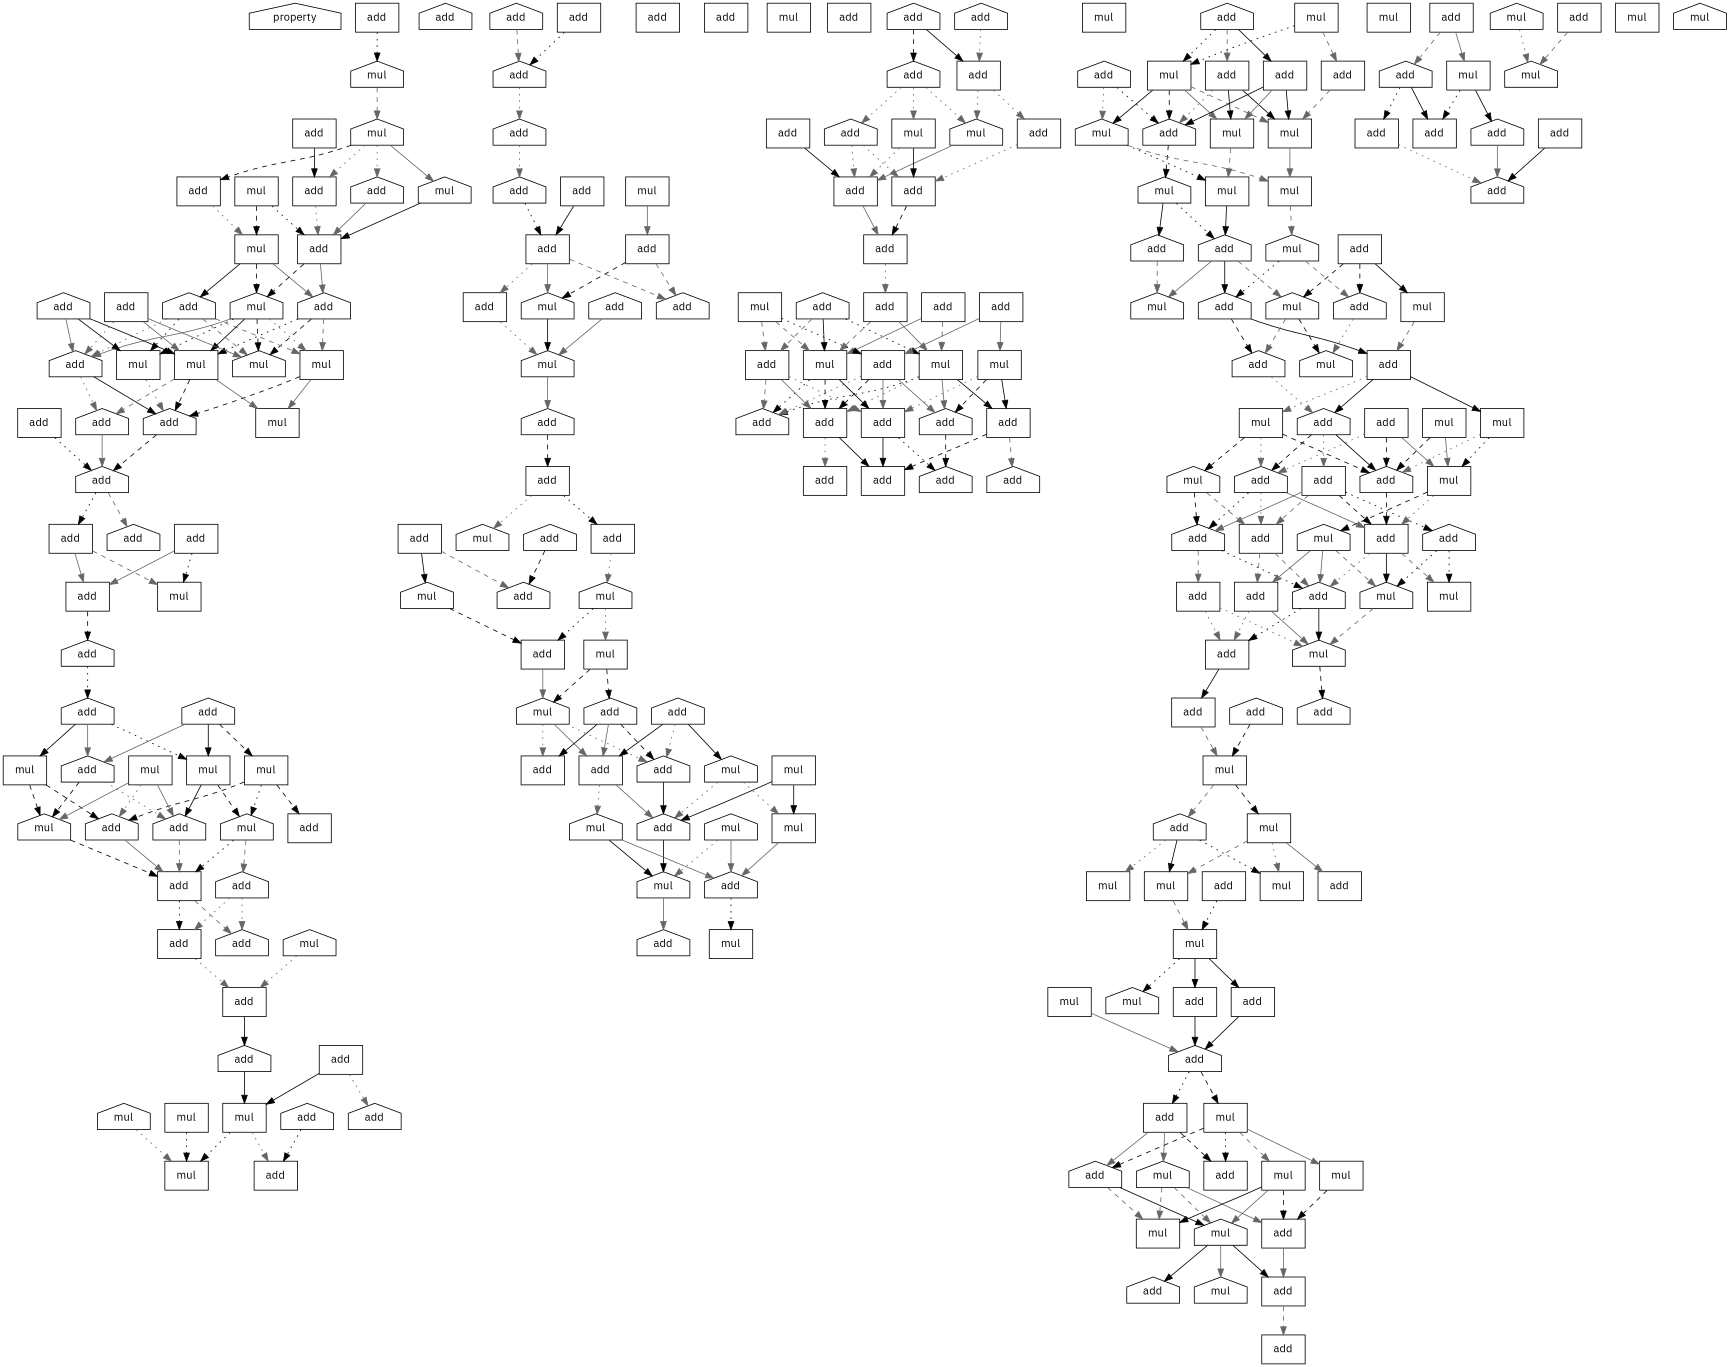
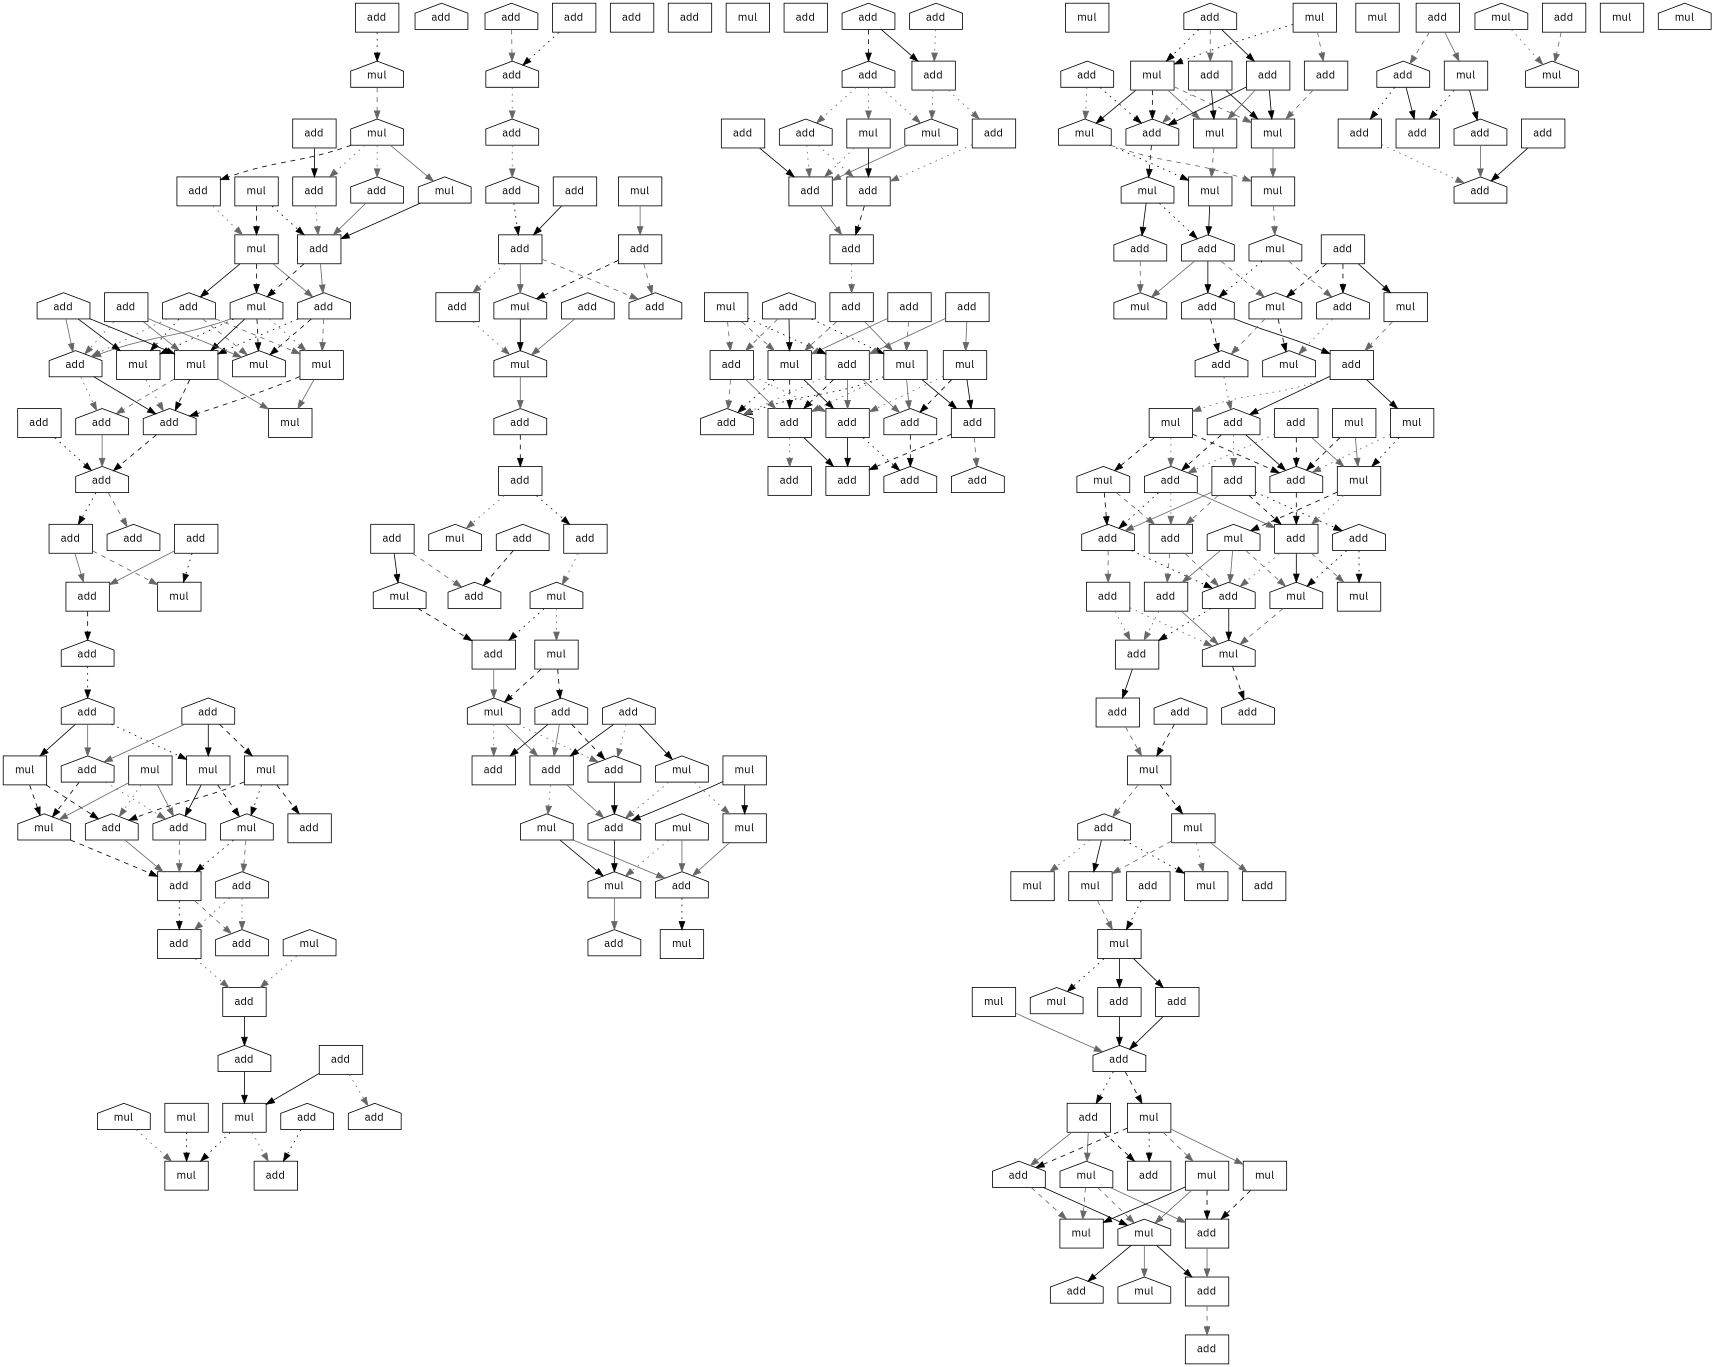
(295, 18) -> none
